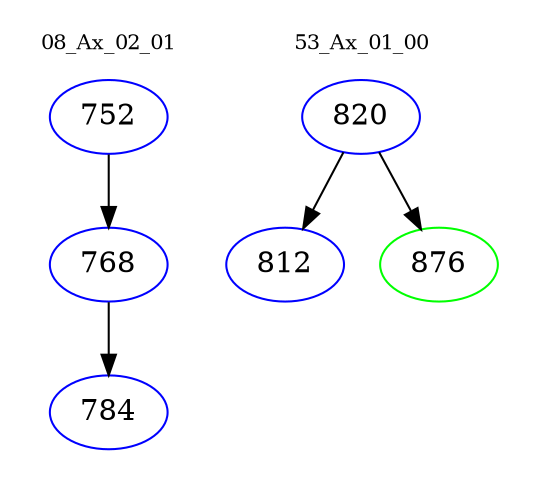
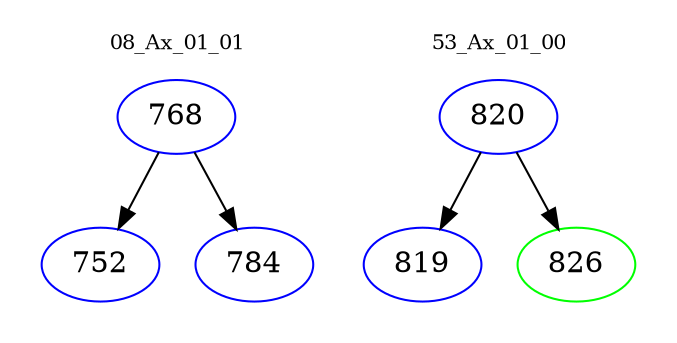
(109, 44) -> (177, 44)
(109, 181) -> (144, 181)
(285, 265) -> (423, 265)
(439, 265) -> (576, 265)
